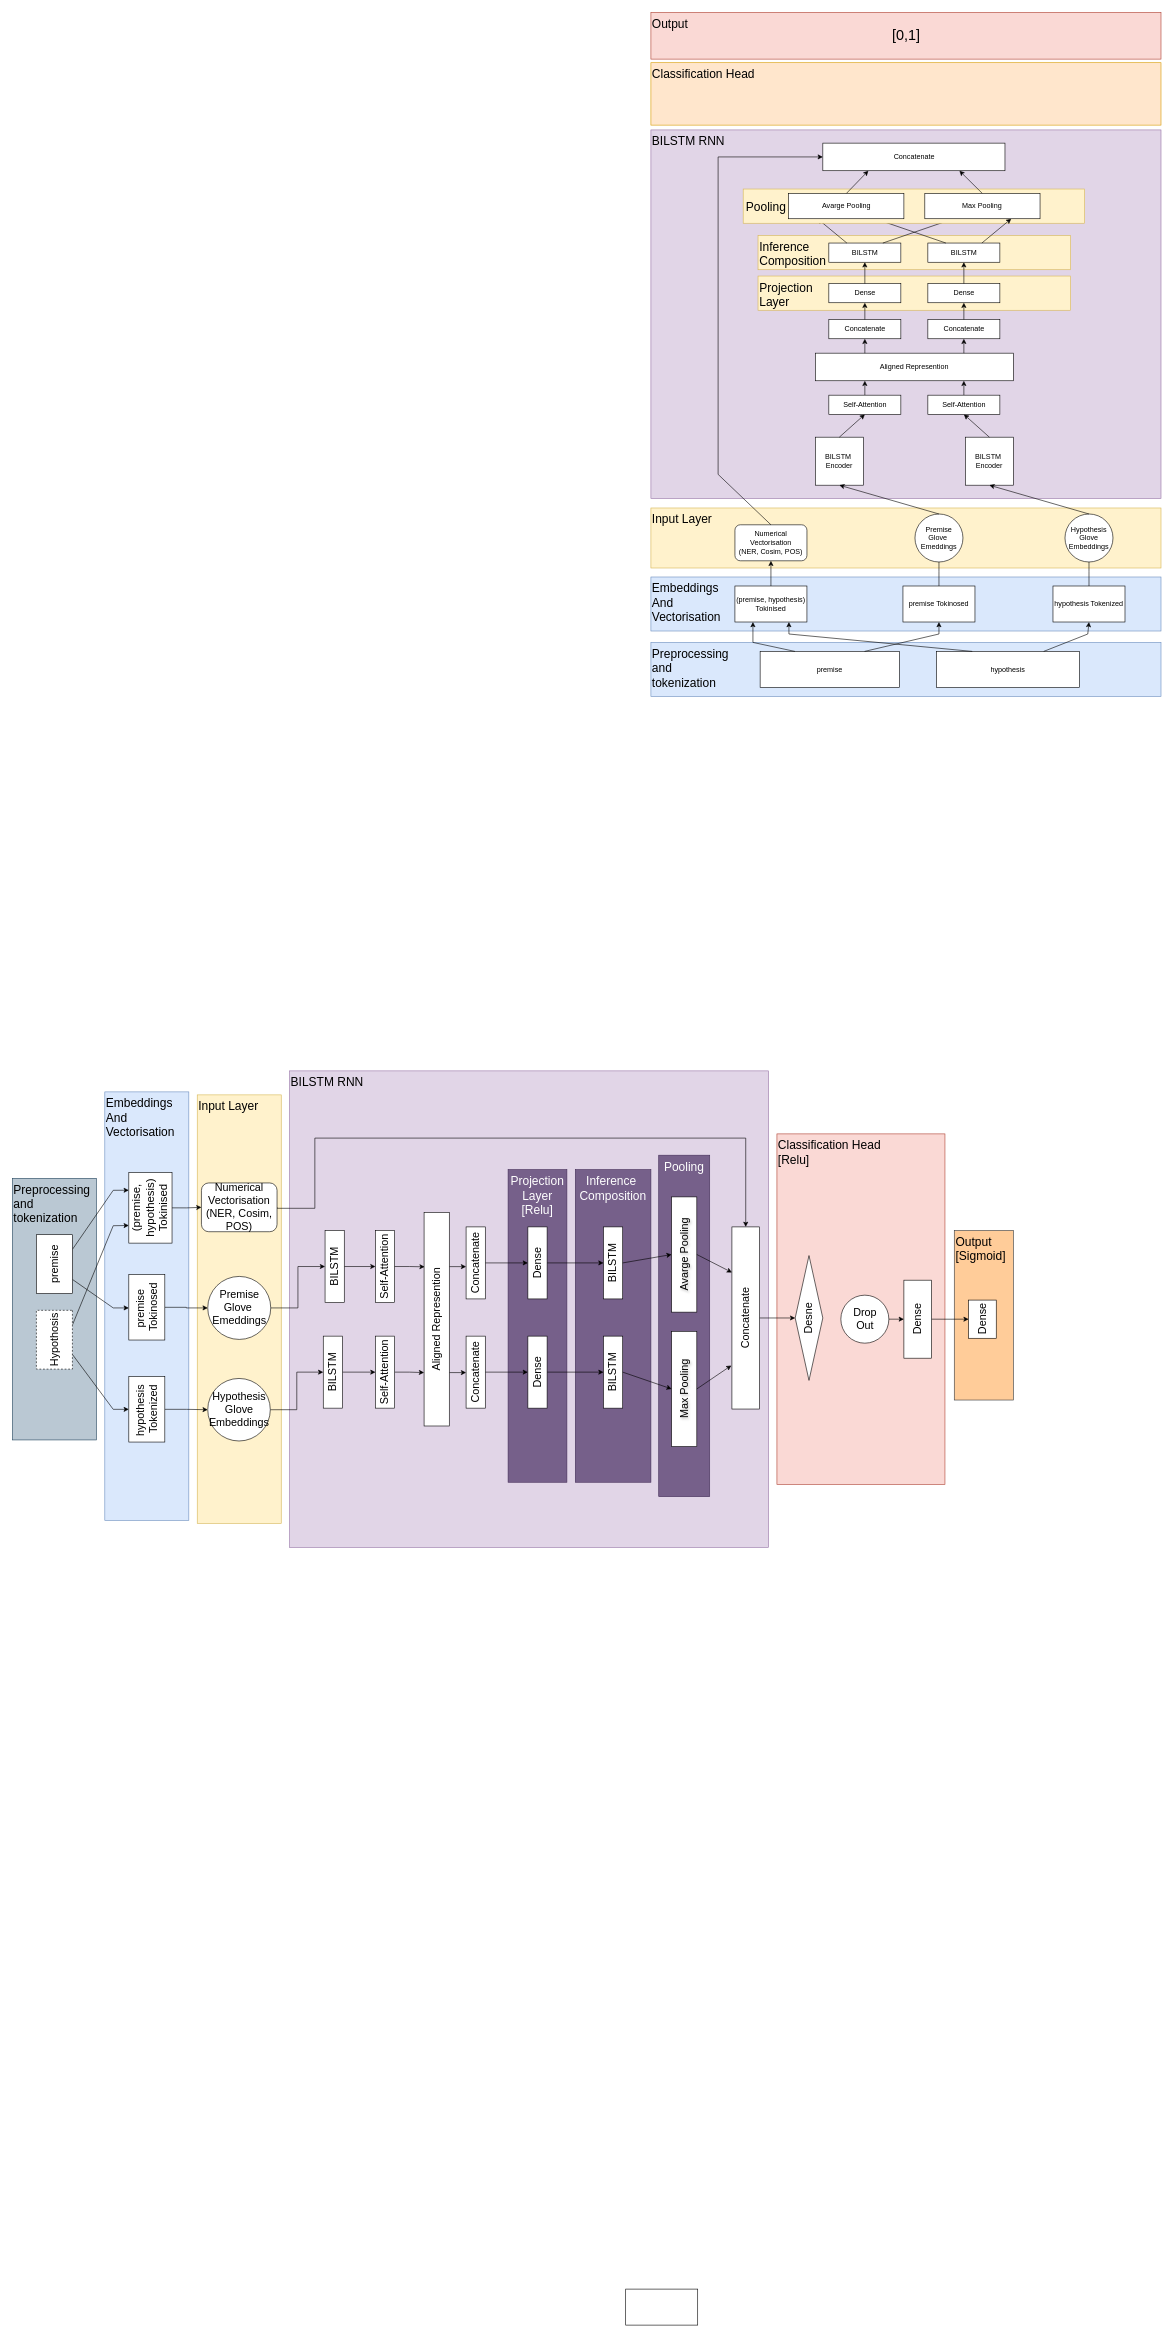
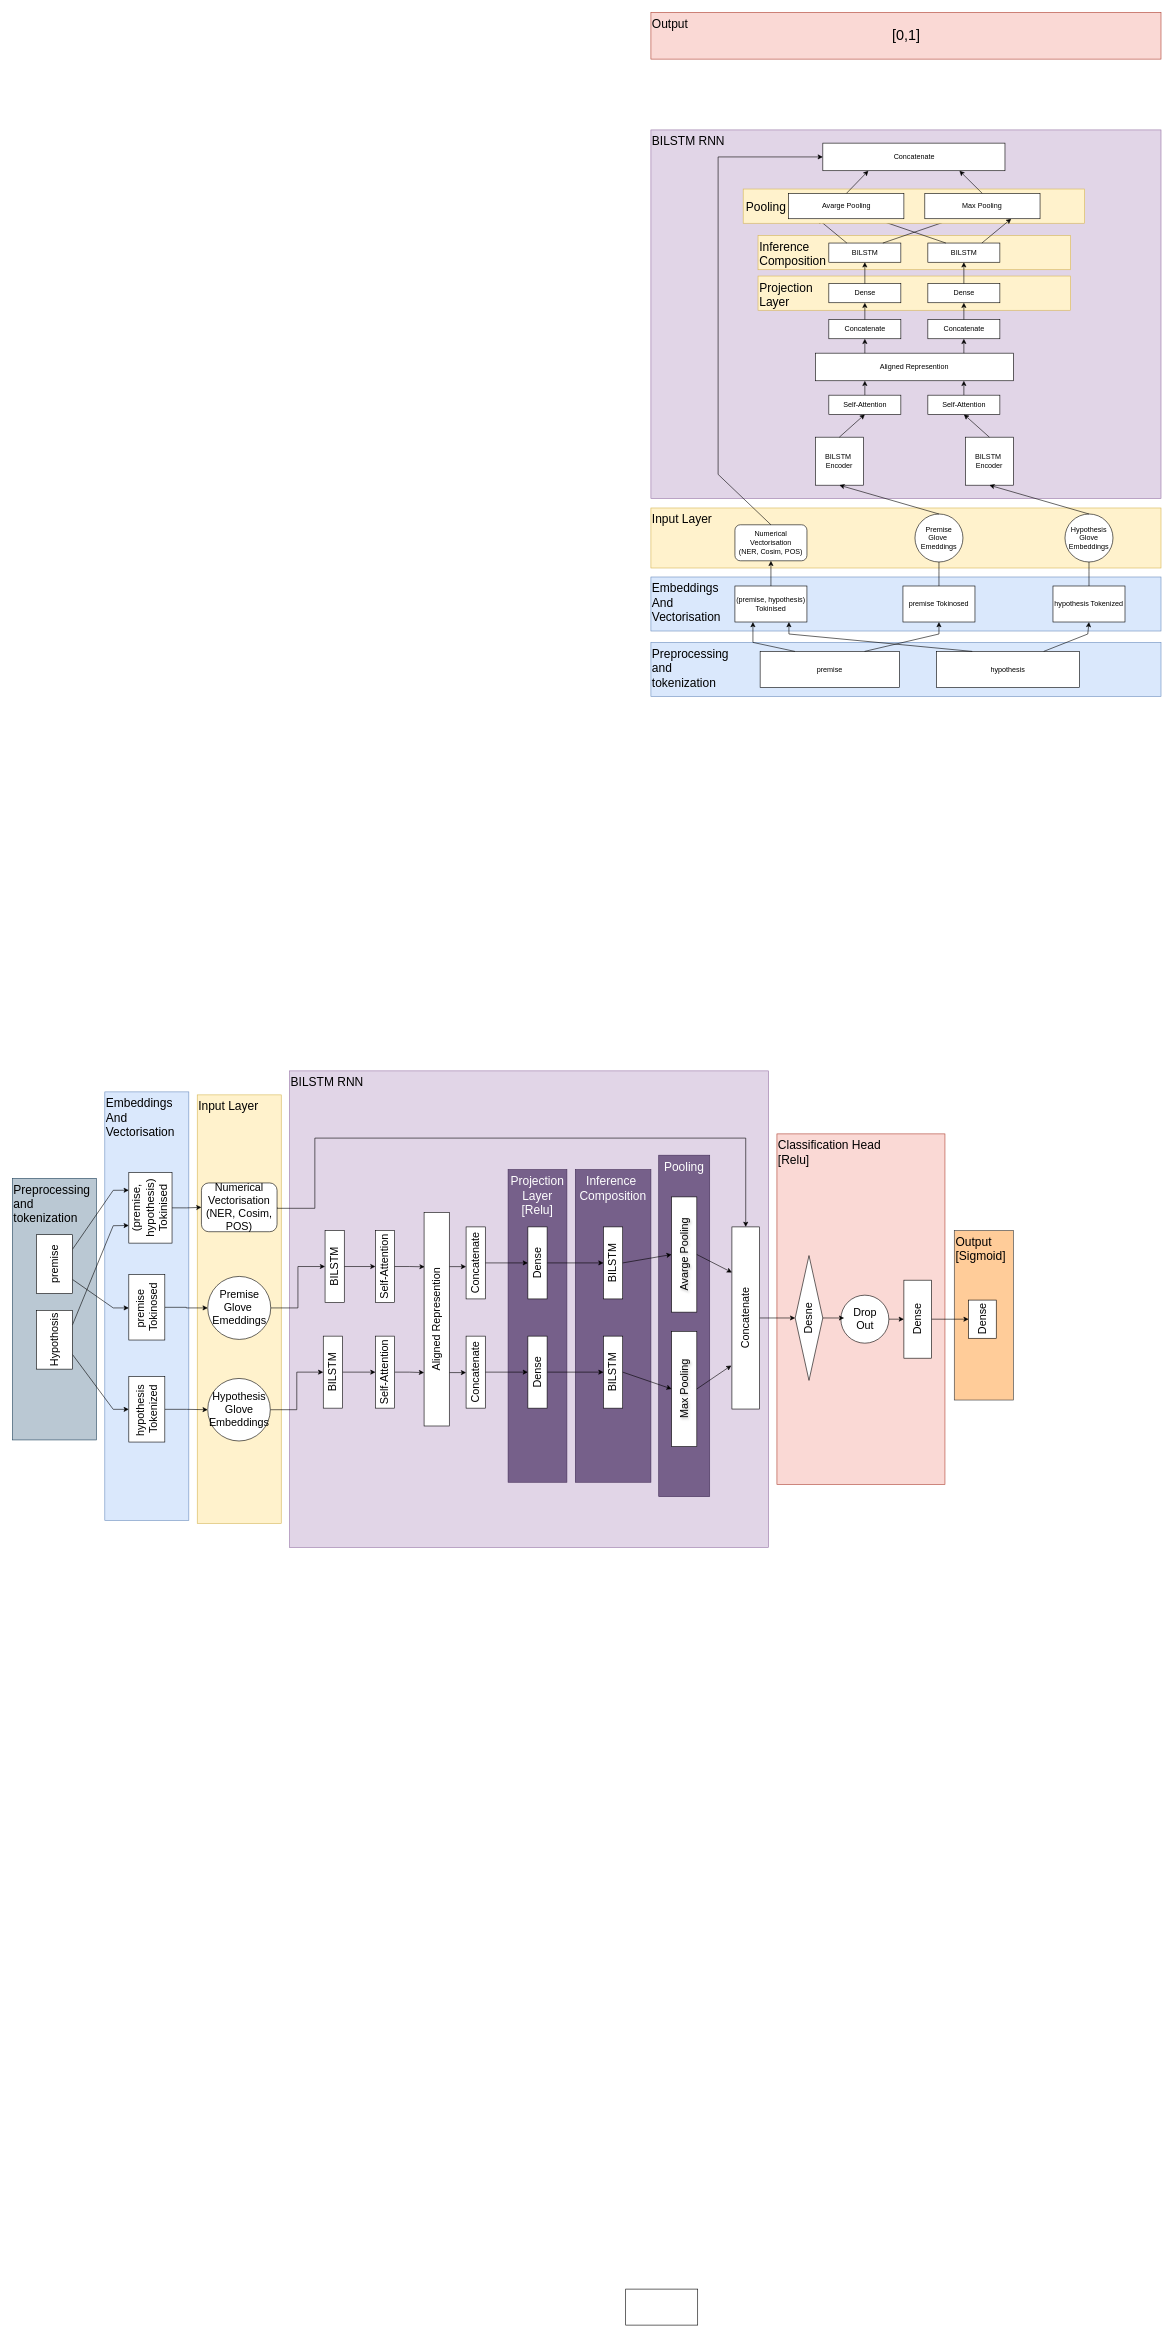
(906, 94) -> none
none -> (838, 1318)
(54, 1340) -> (54, 1340)
